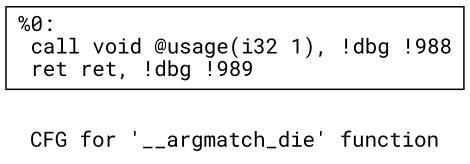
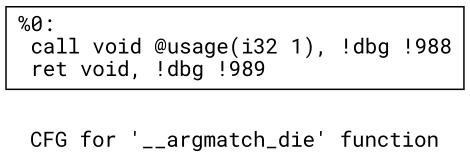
(136, 70) -> (143, 70)
